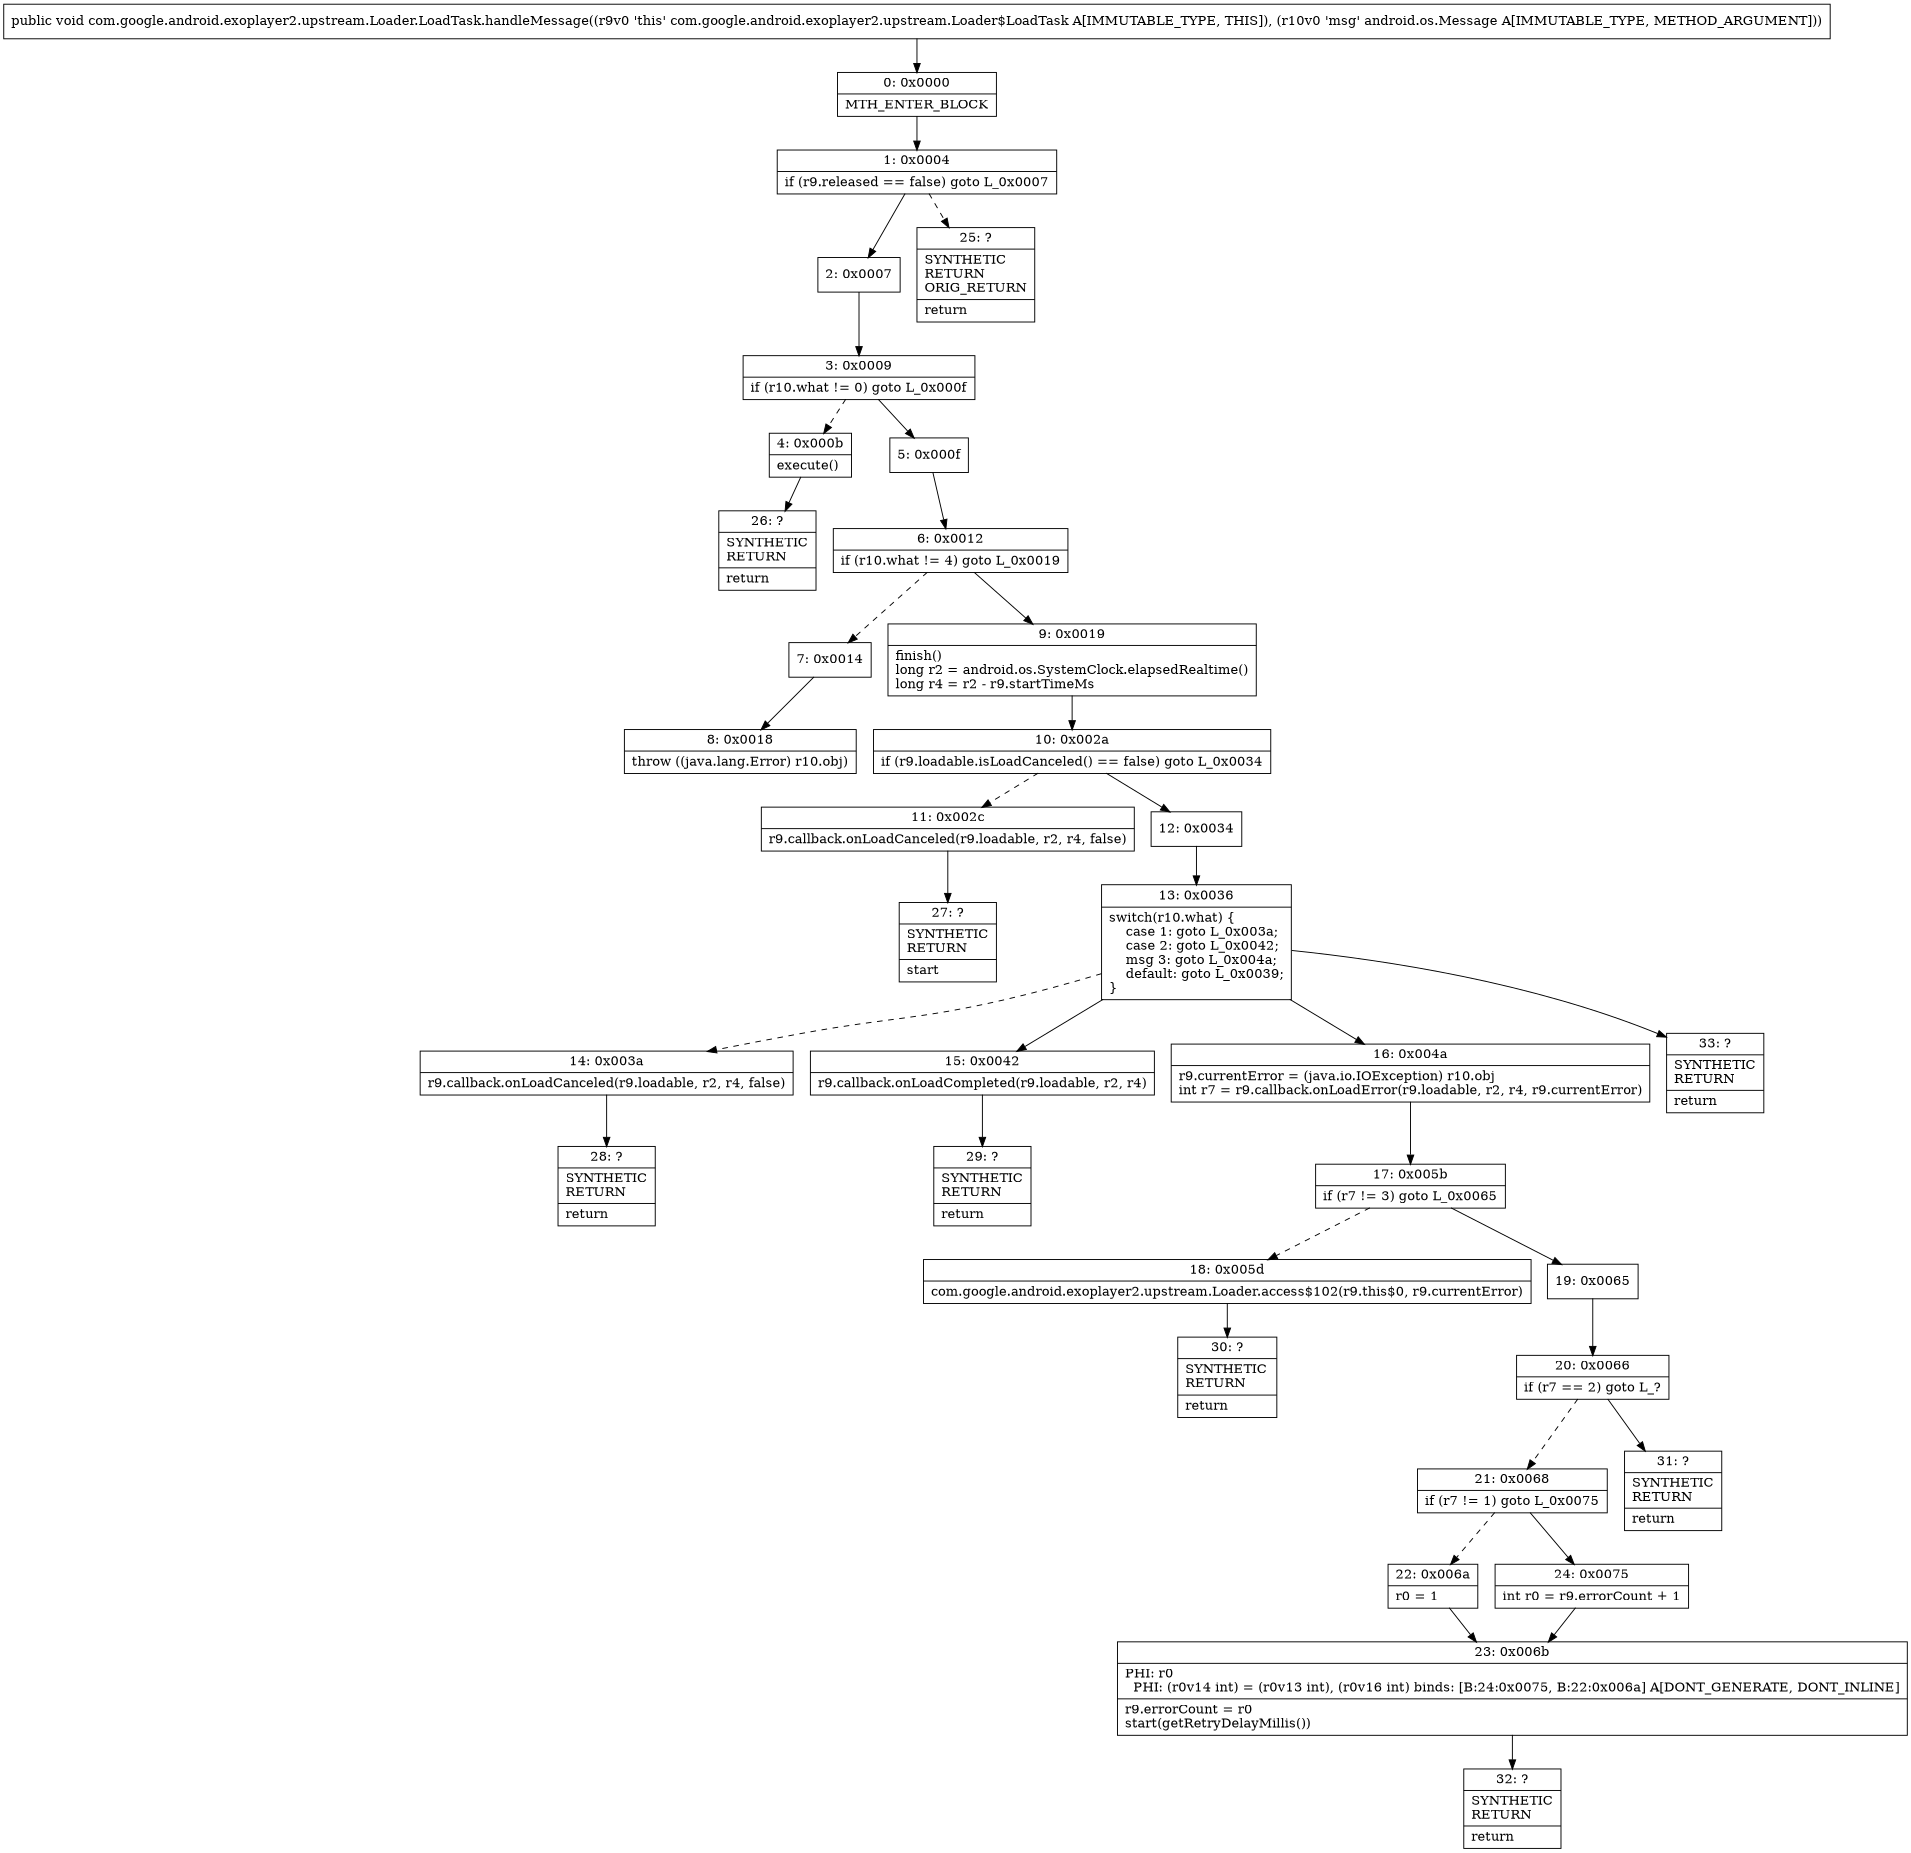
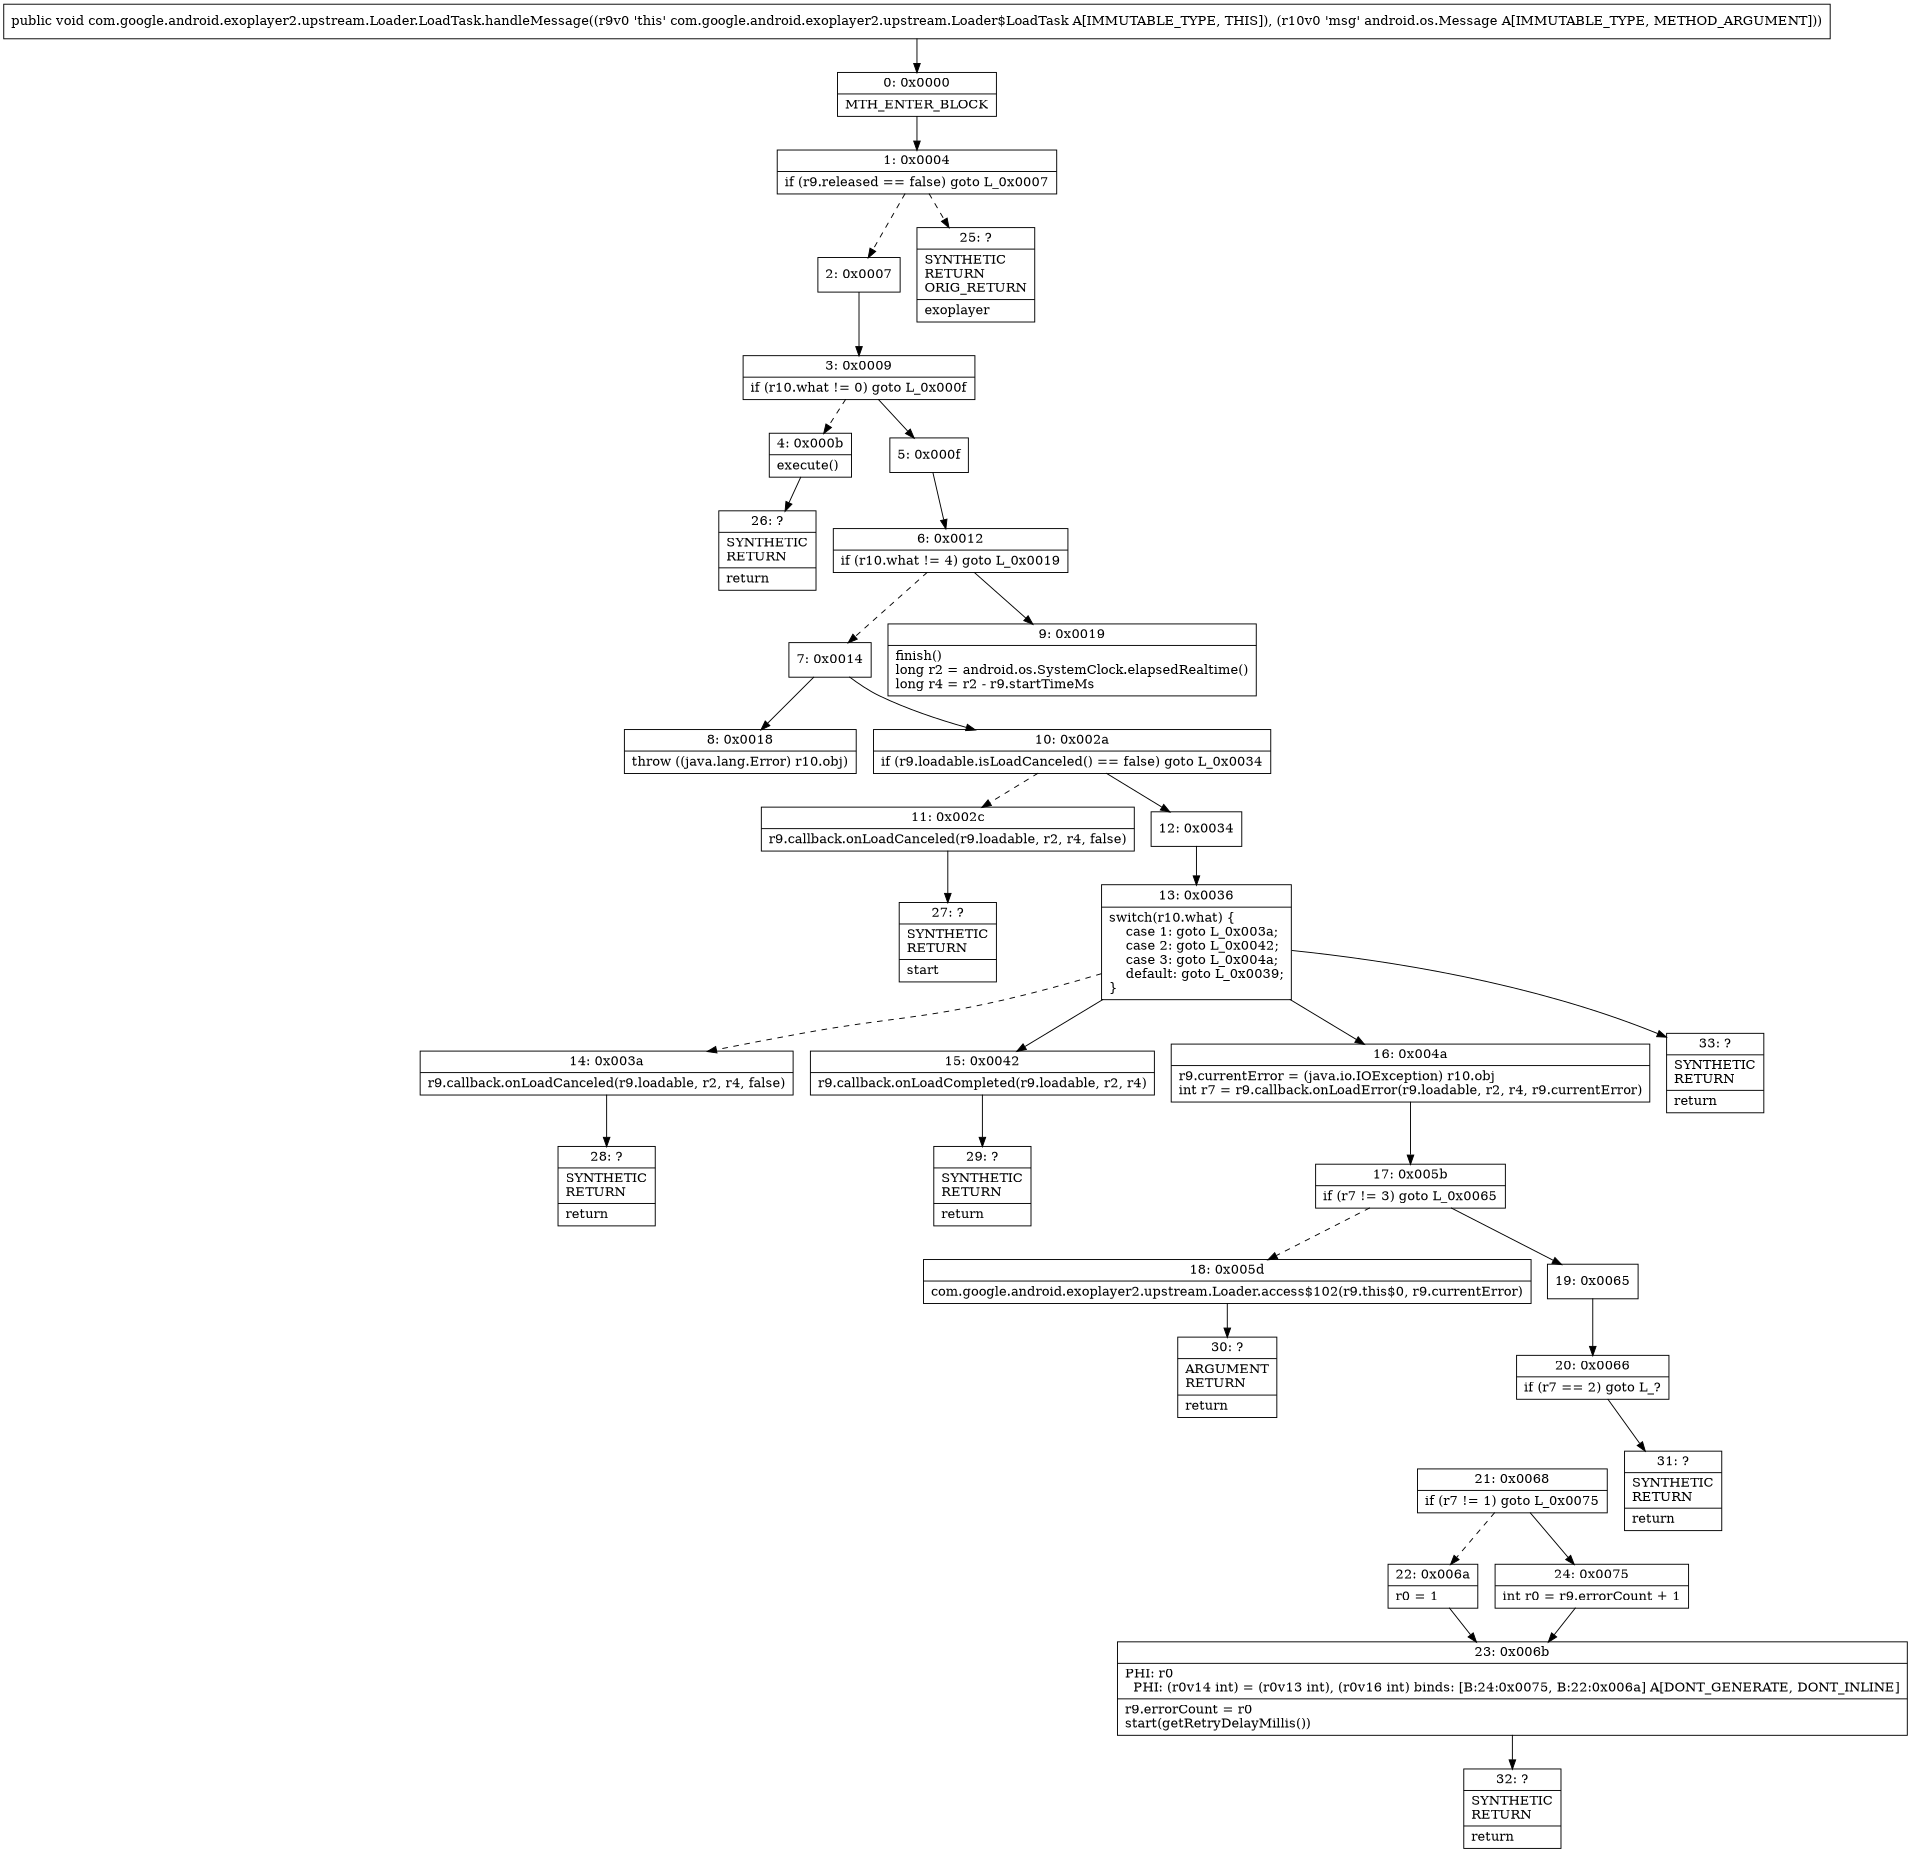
(889, 222) -> (889, 222)
(946, 310) -> (957, 310)
(1072, 708) -> (905, 707)
(1193, 960) -> (1194, 960)
(1226, 1369) -> (1227, 1369)
(1555, 1430) -> none
